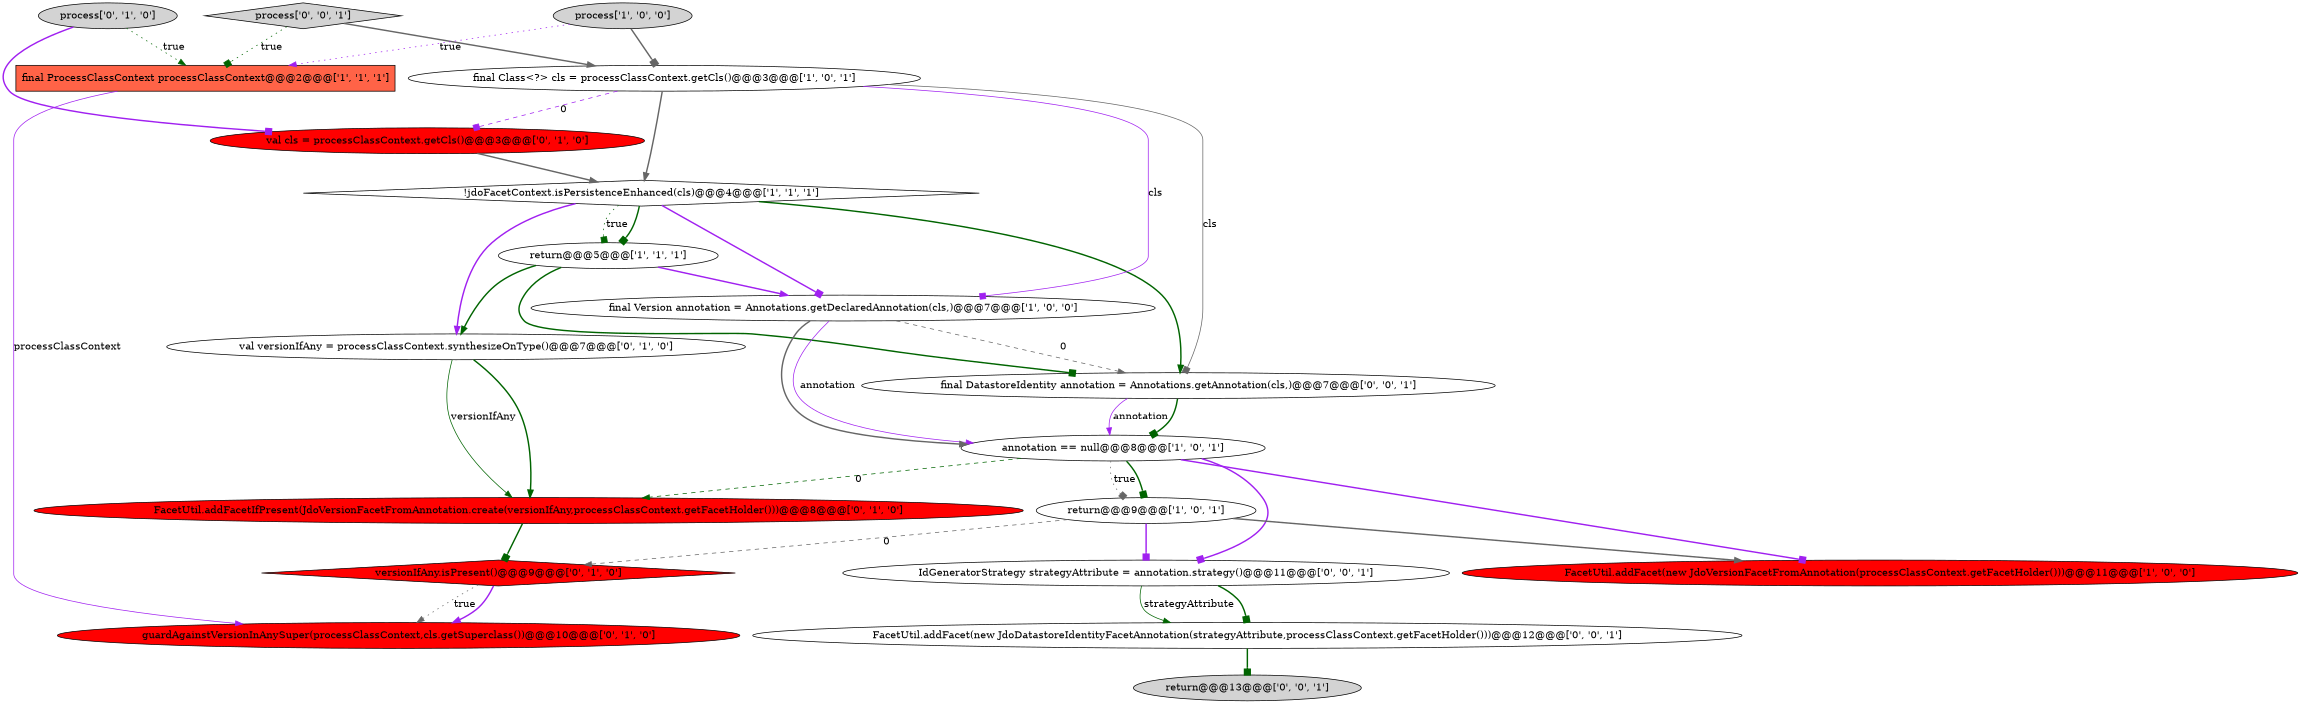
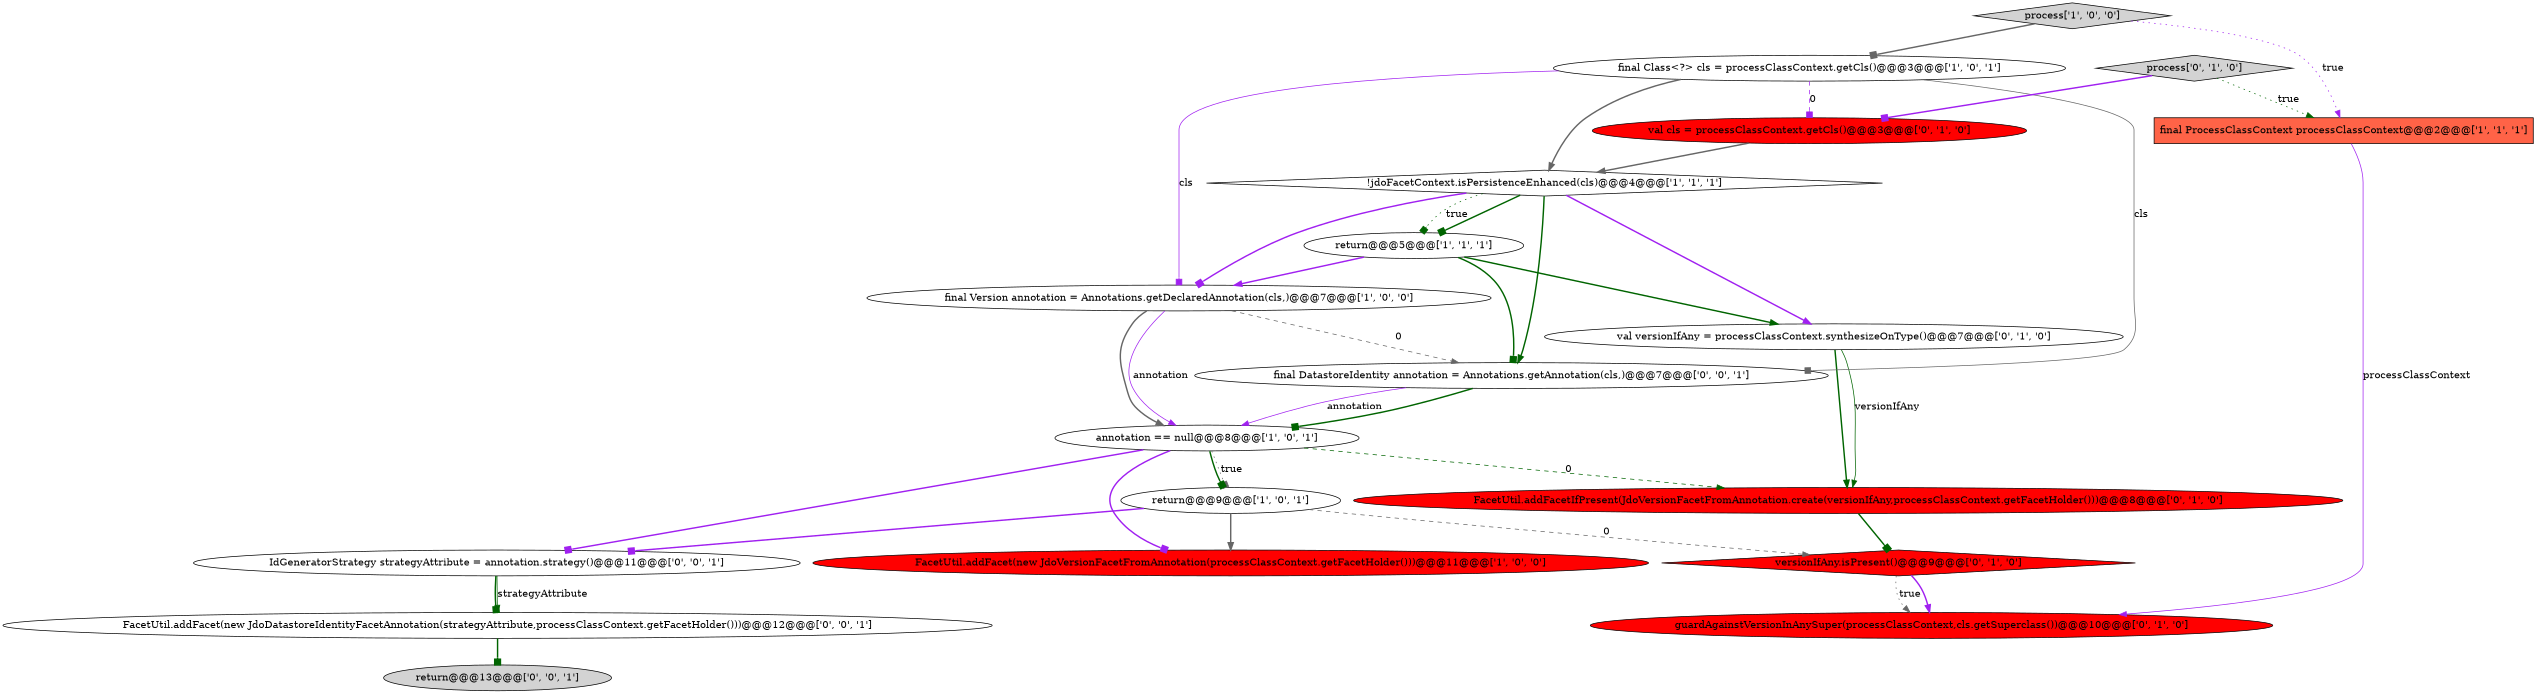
(108, 16) -> (2194, 68)
(303, 16) -> none
(623, 16) -> (2072, 16)
